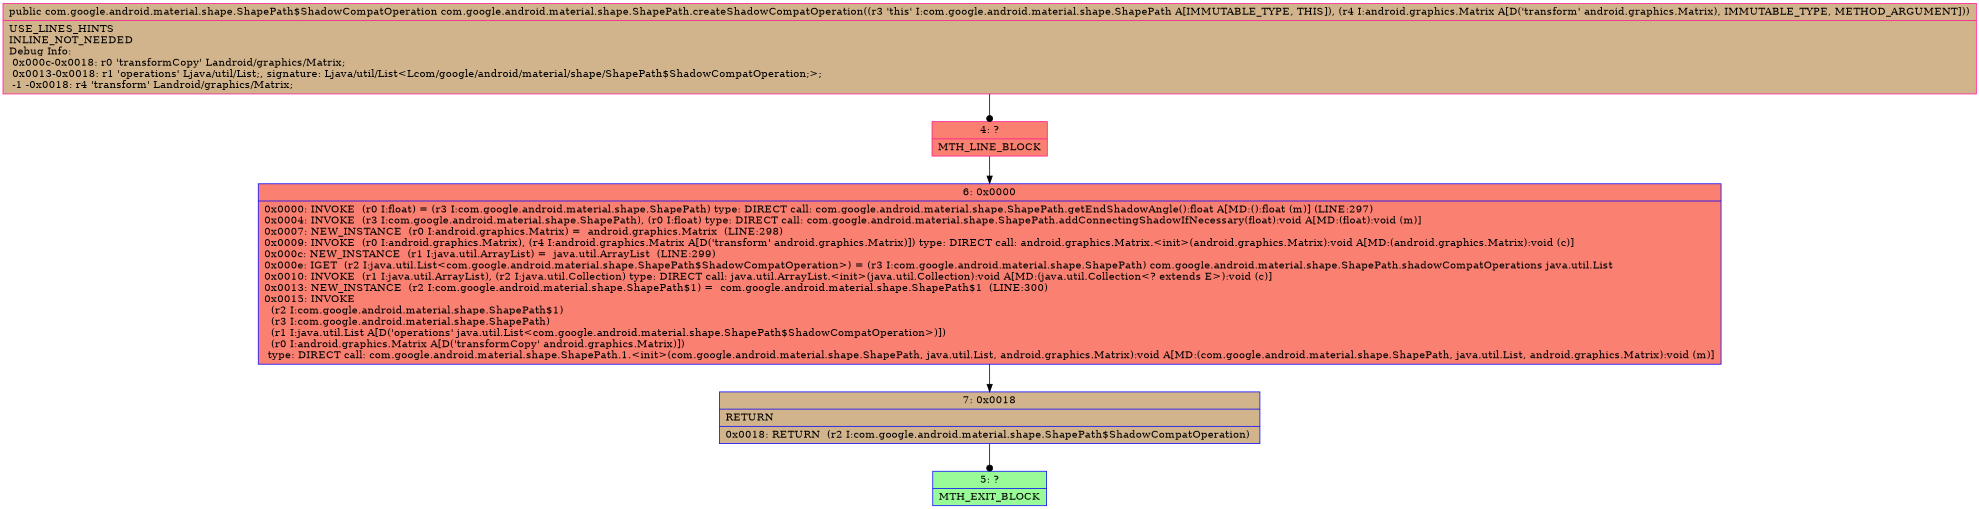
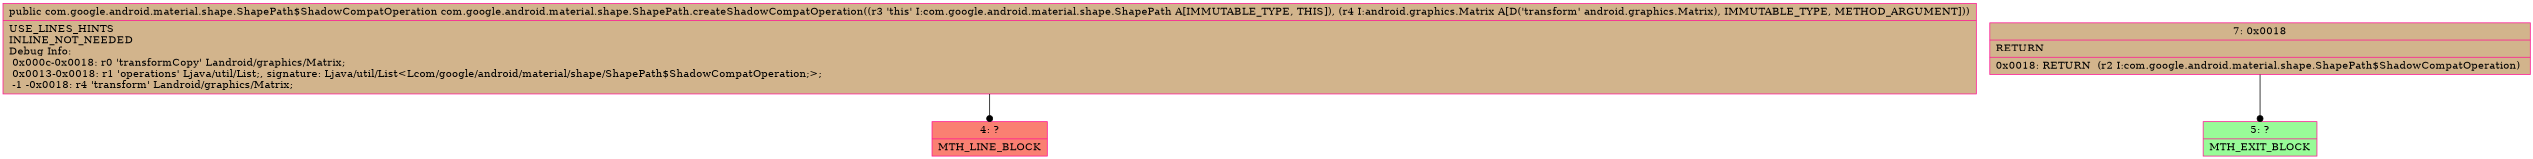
(990, 274) -> none
(990, 418) -> (2260, 49)
(990, 488) -> (2260, 139)
